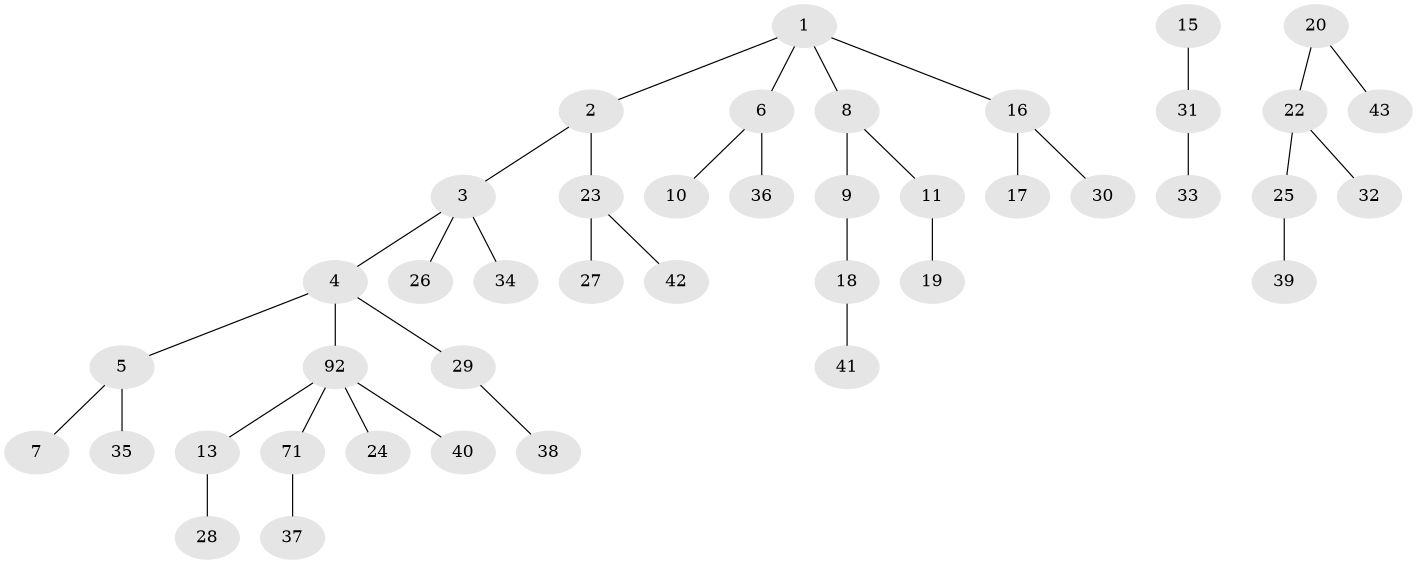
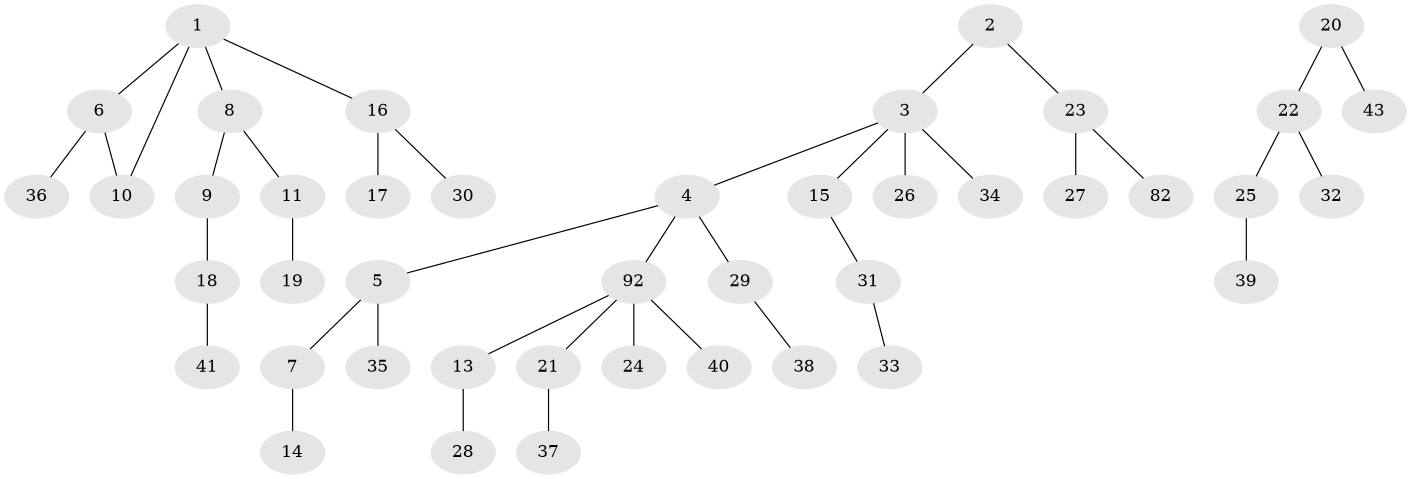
(698, 69) -> (160, 111)
none -> (863, 154)
(676, 282) -> (1161, 197)
(293, 453) -> (549, 367)
none -> (293, 453)
